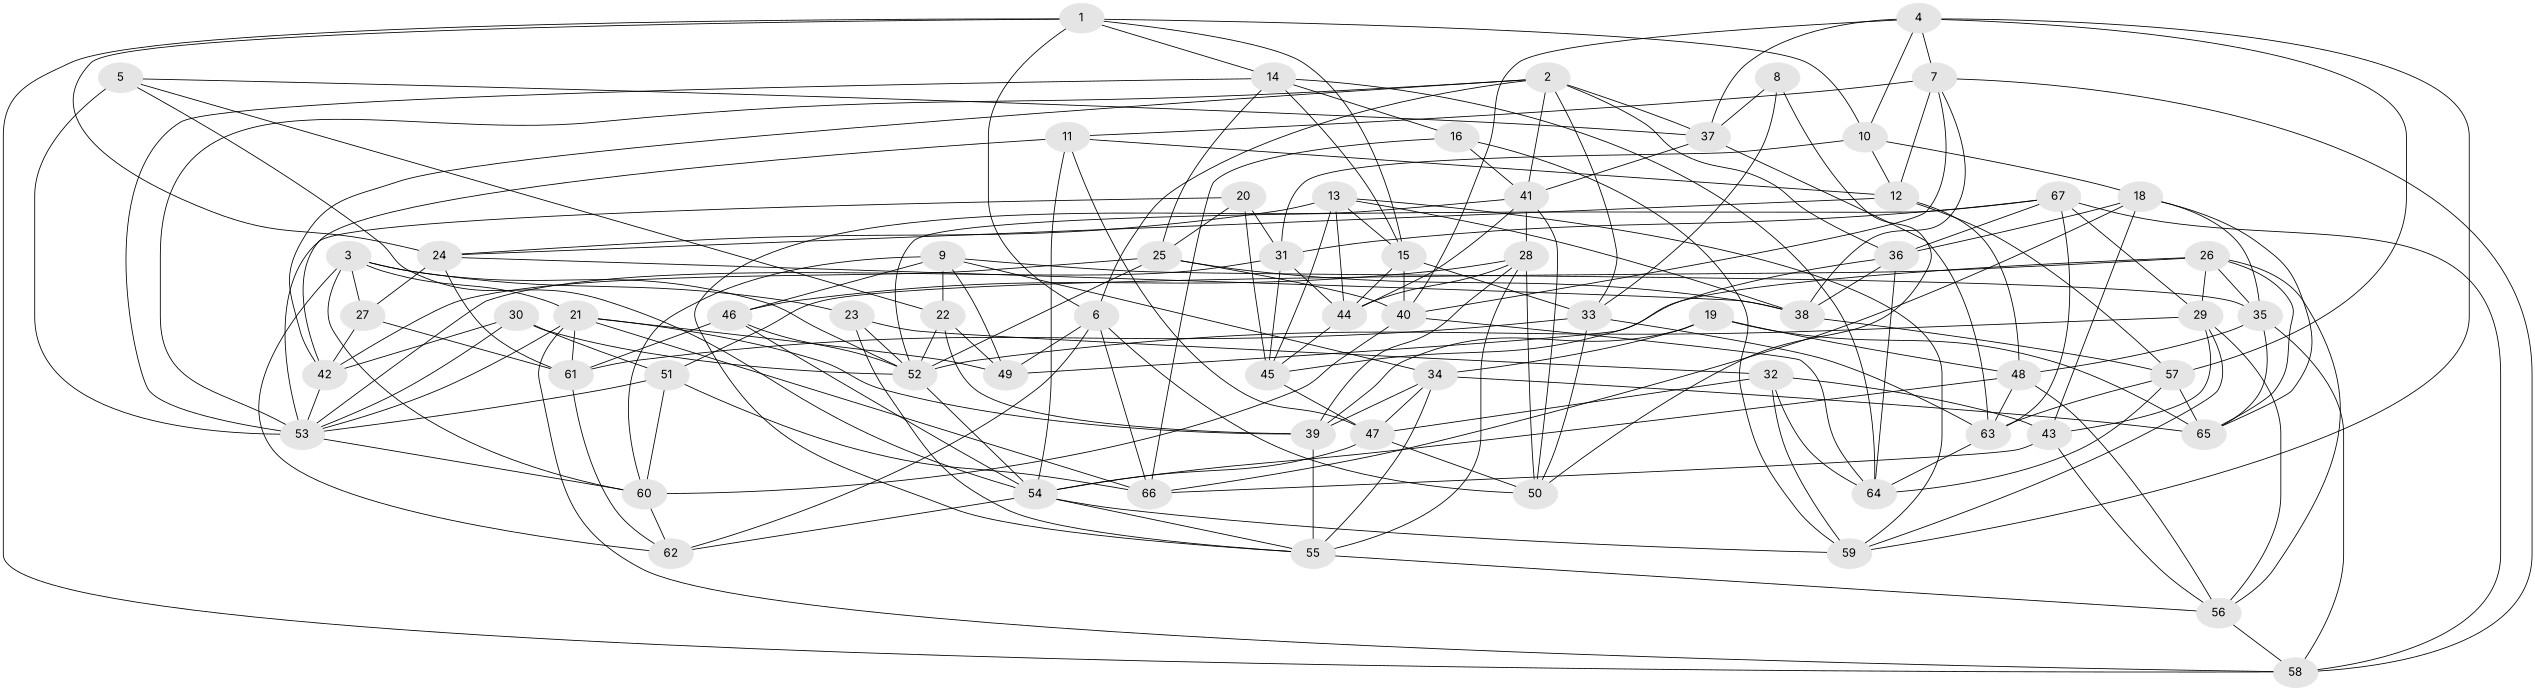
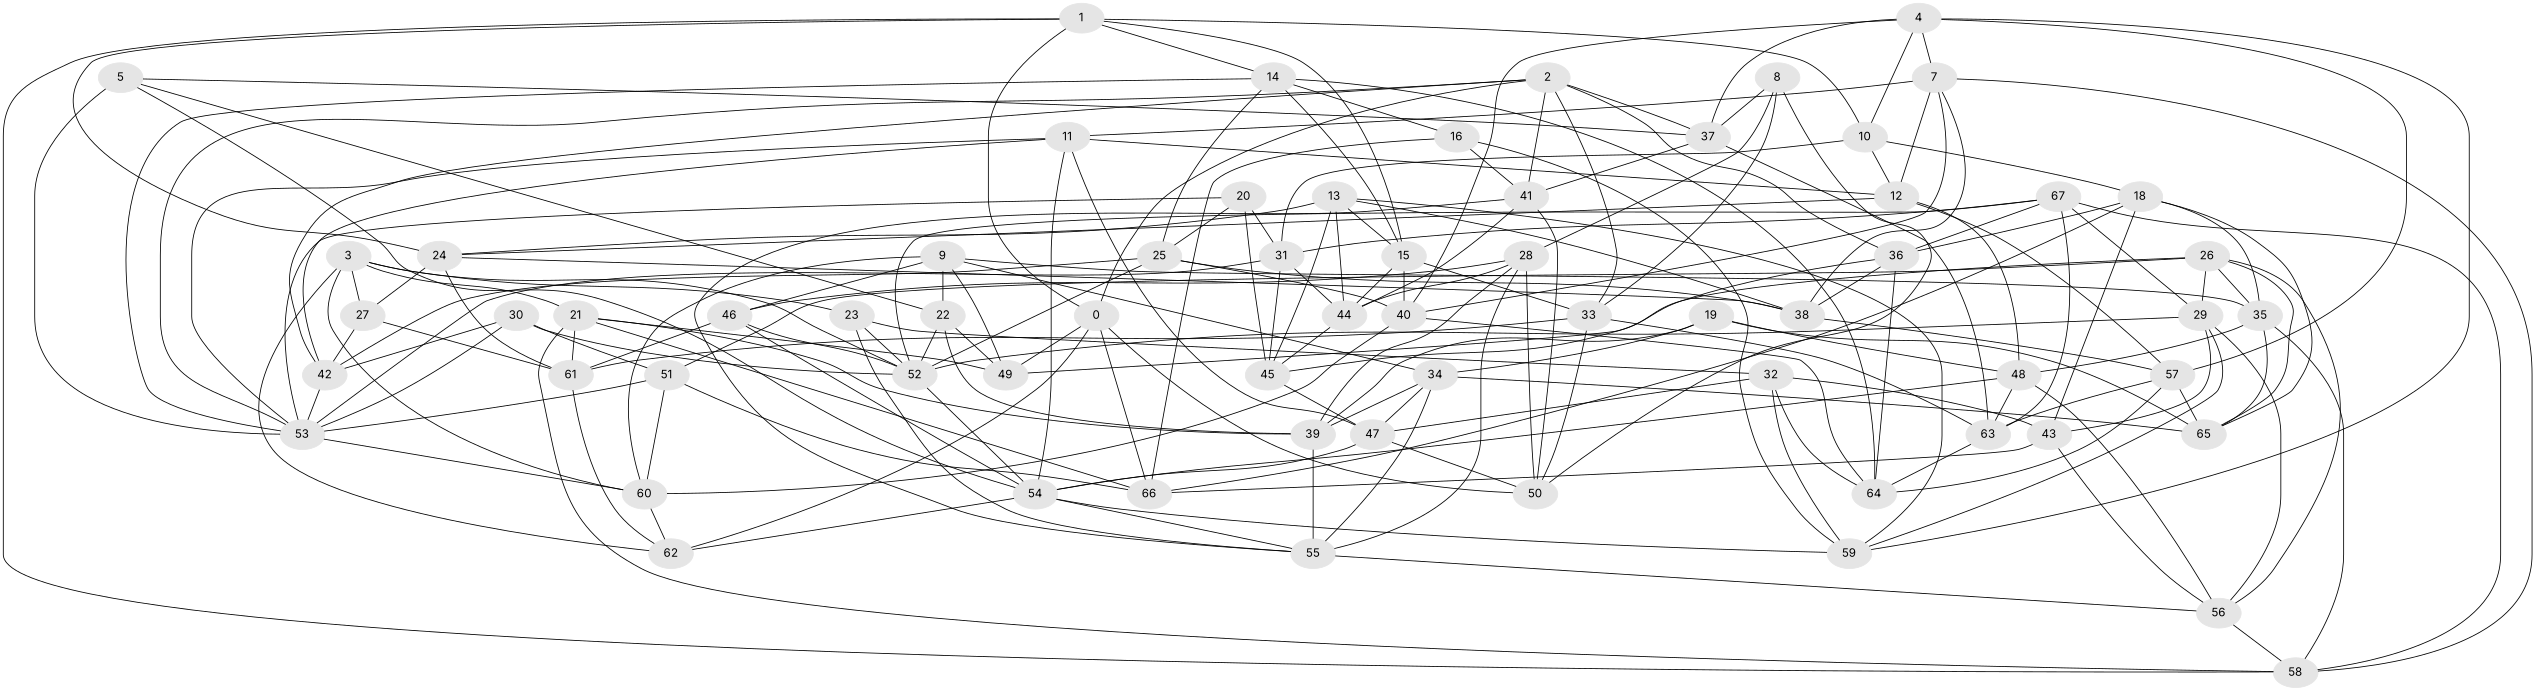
(1526, 224) -> (1673, 186)
(1097, 316) -> (1097, 316)
(445, 387) -> (523, 166)
